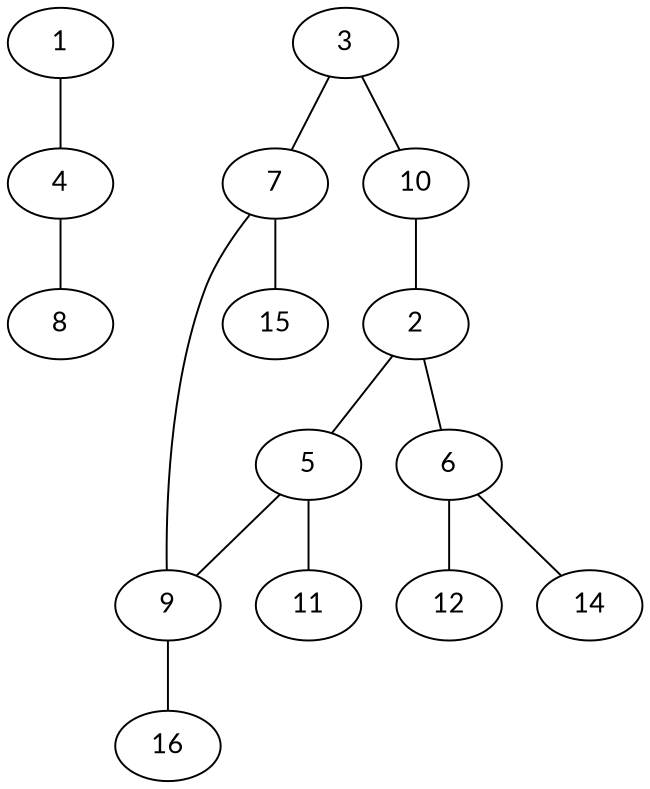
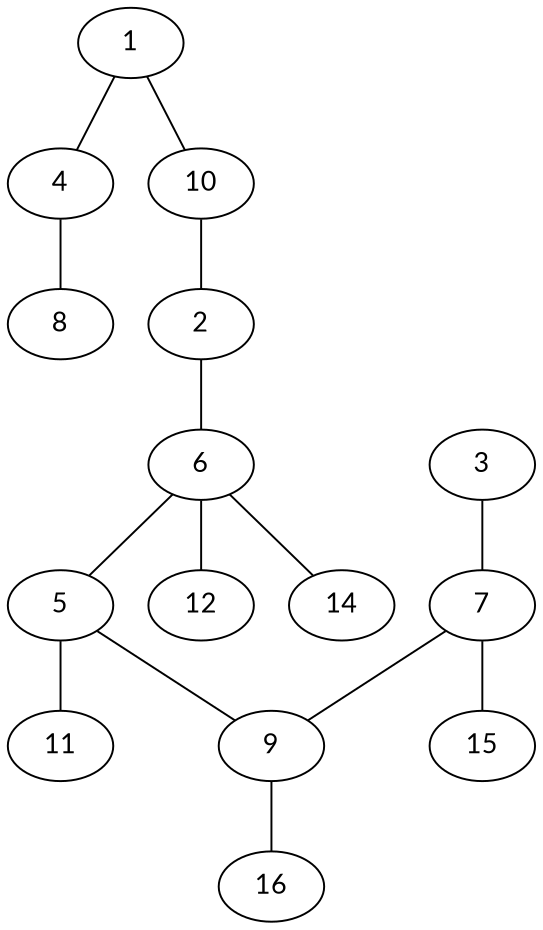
(381, 113) -> (166, 113)
(362, 394) -> (131, 535)
